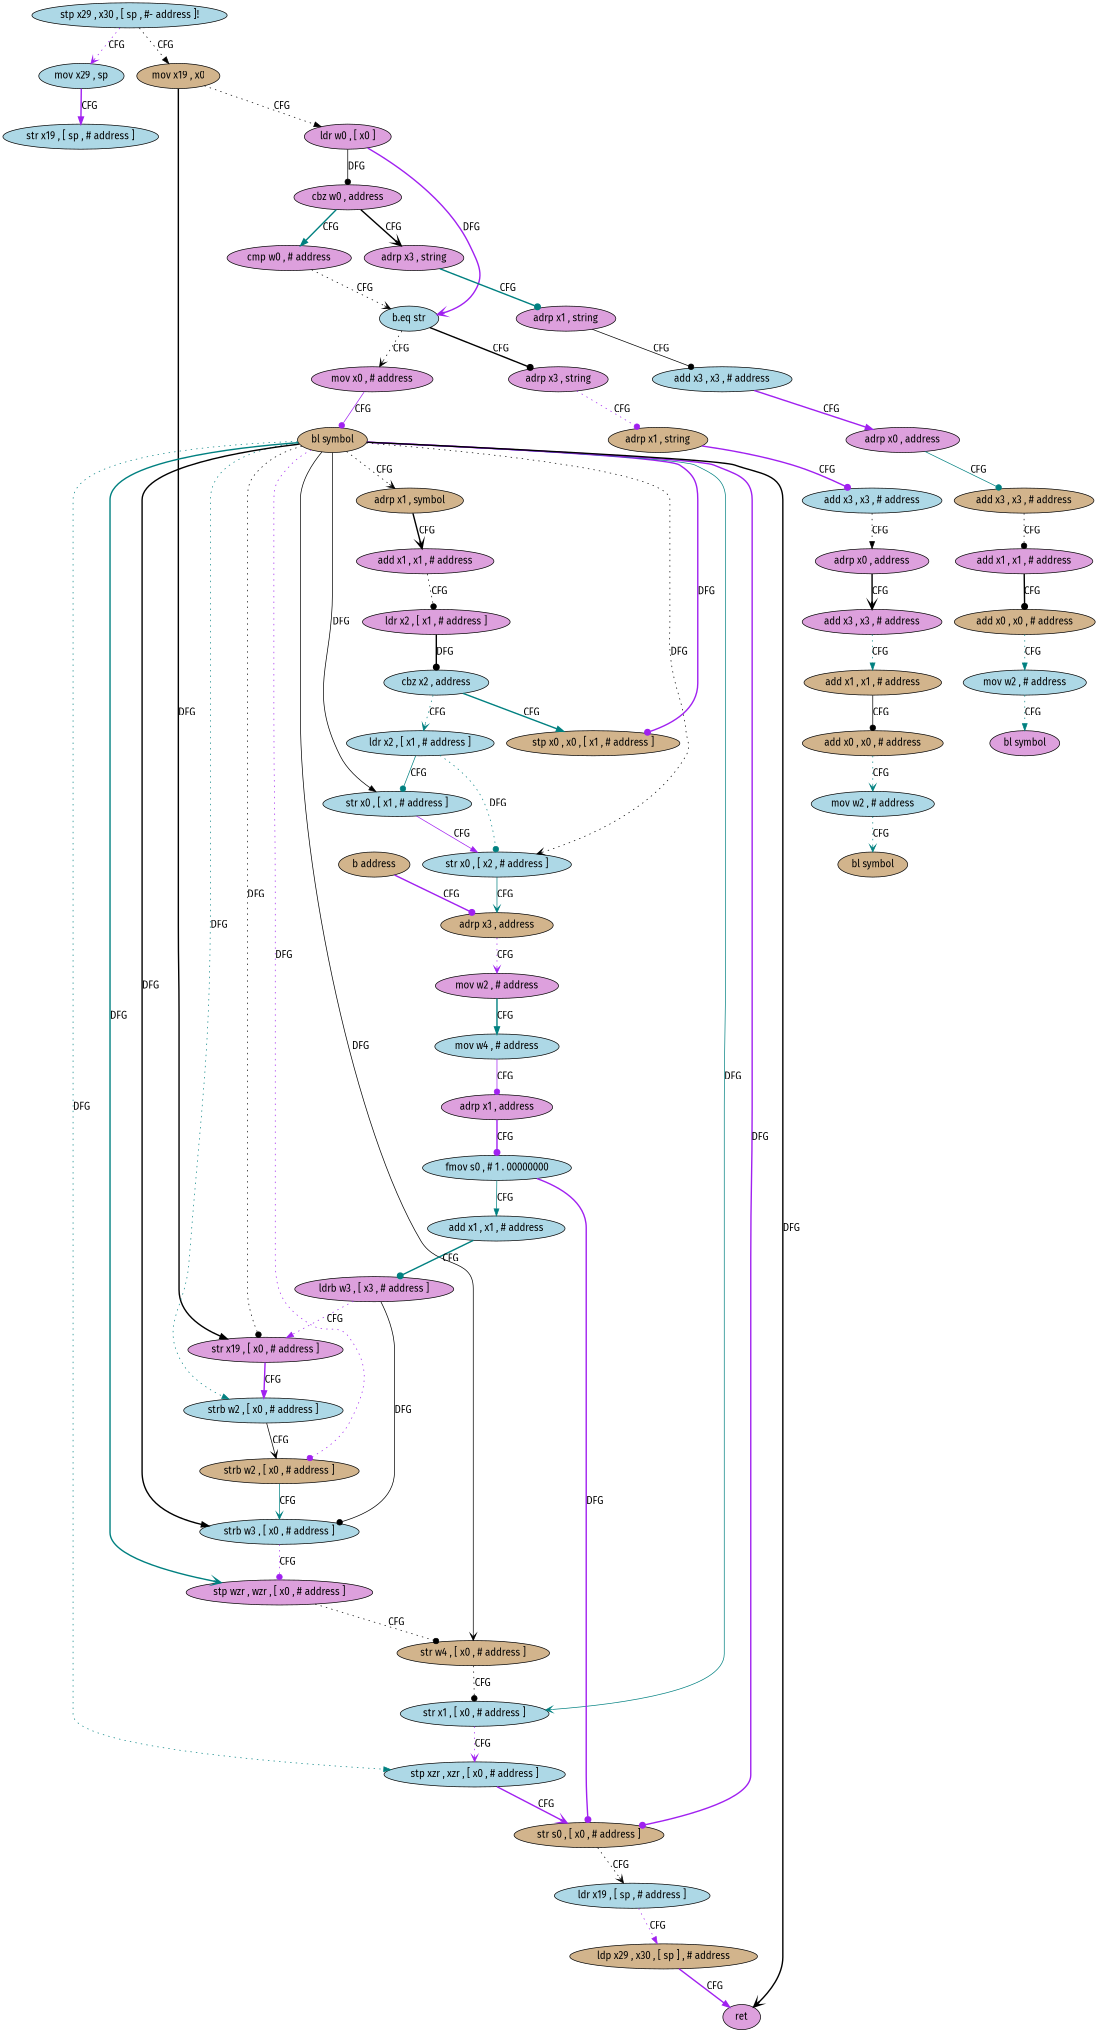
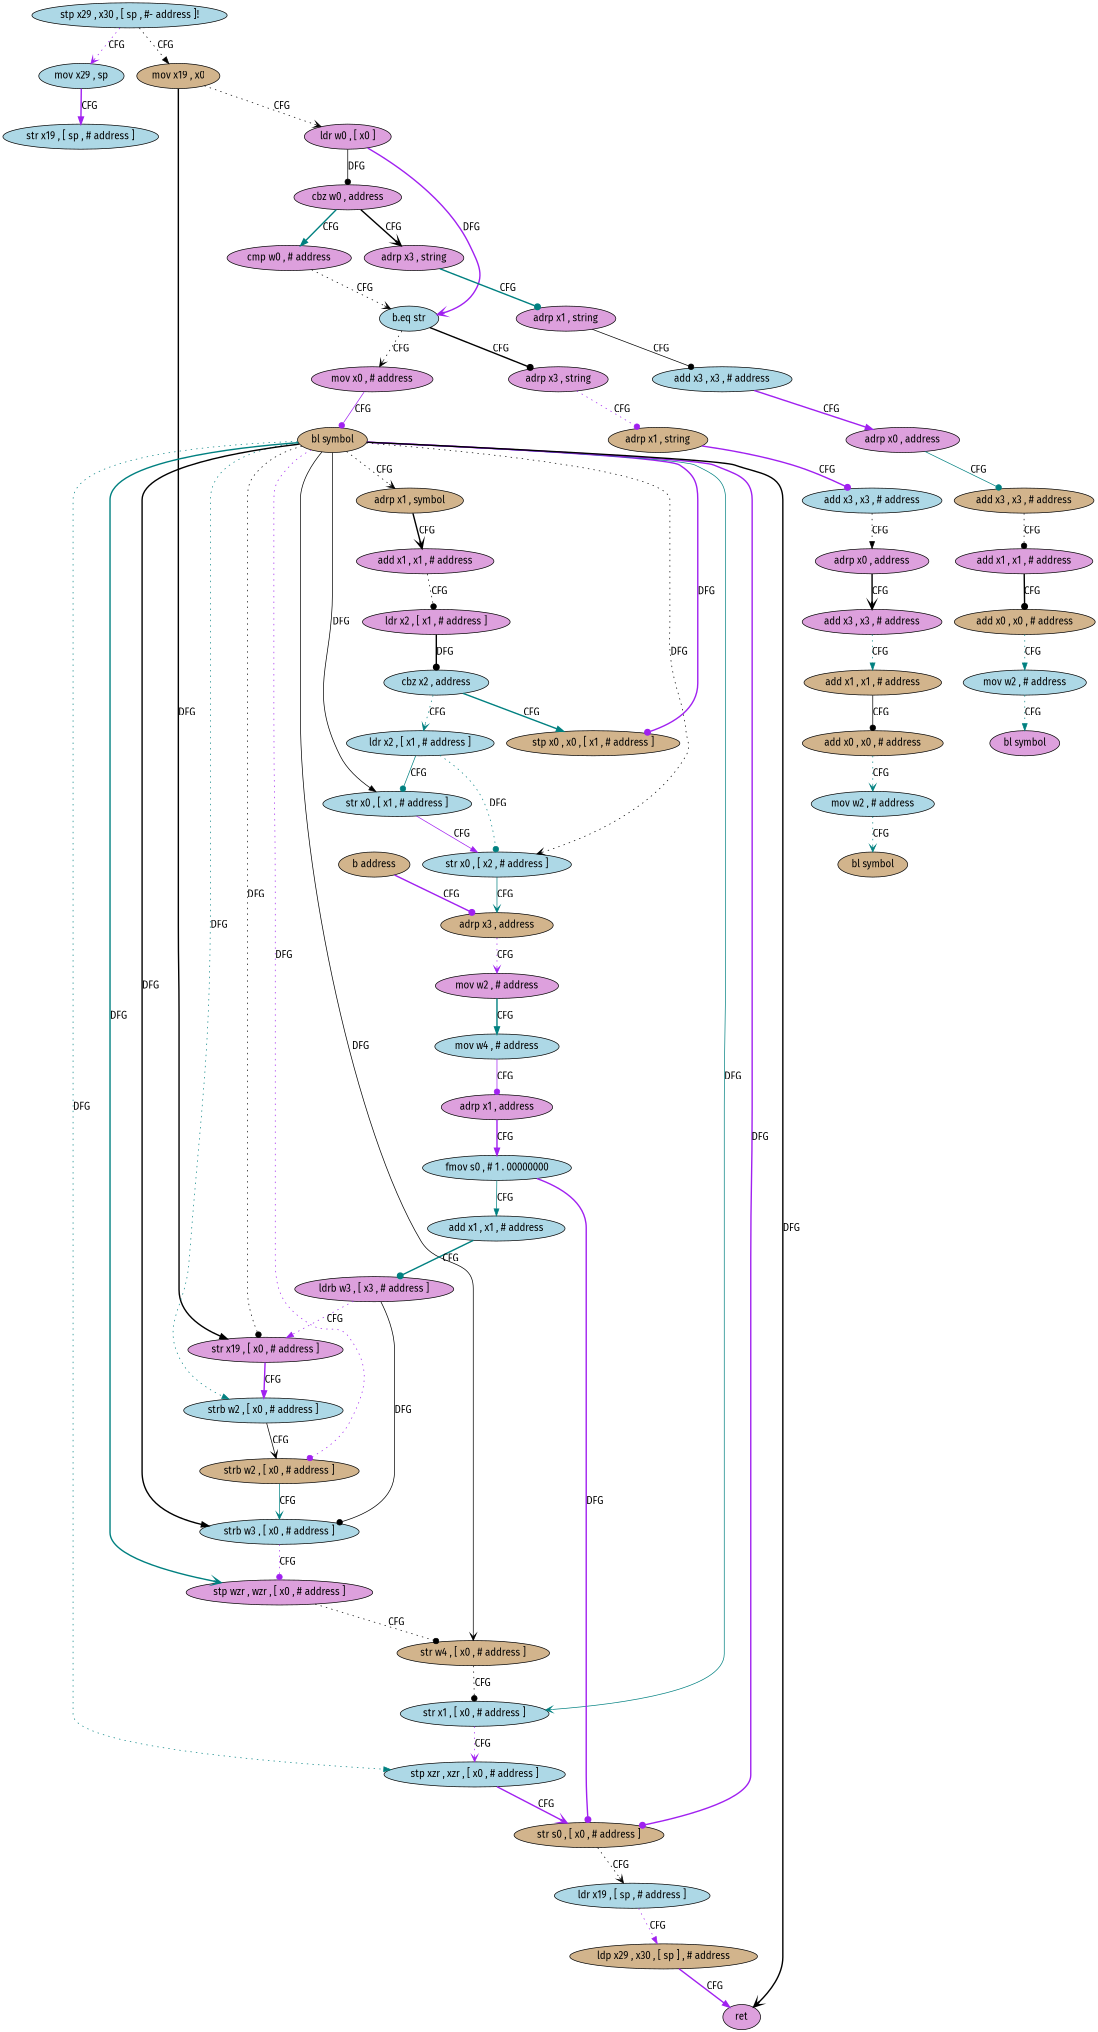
(259, 105) -> (259, 105)
(497, 1135) -> (497, 1134)
